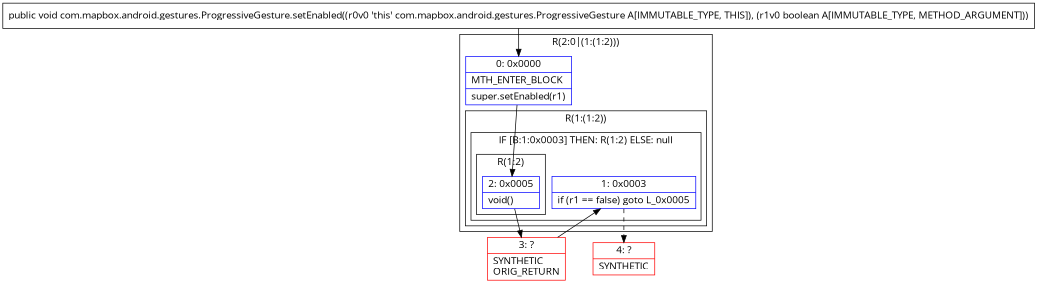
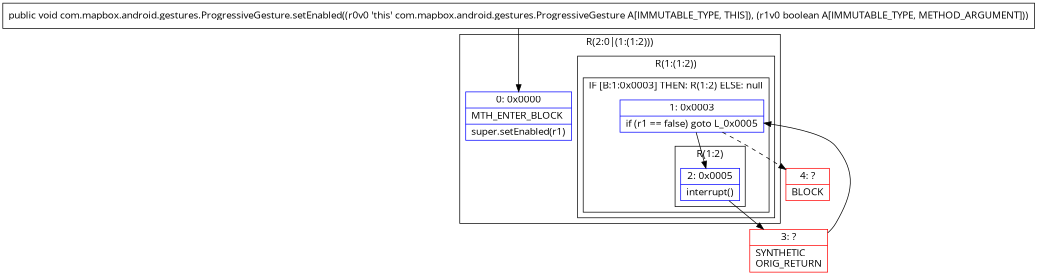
(515, 137) -> (701, 150)
(501, 200) -> (710, 192)
(624, 267) -> (808, 192)
